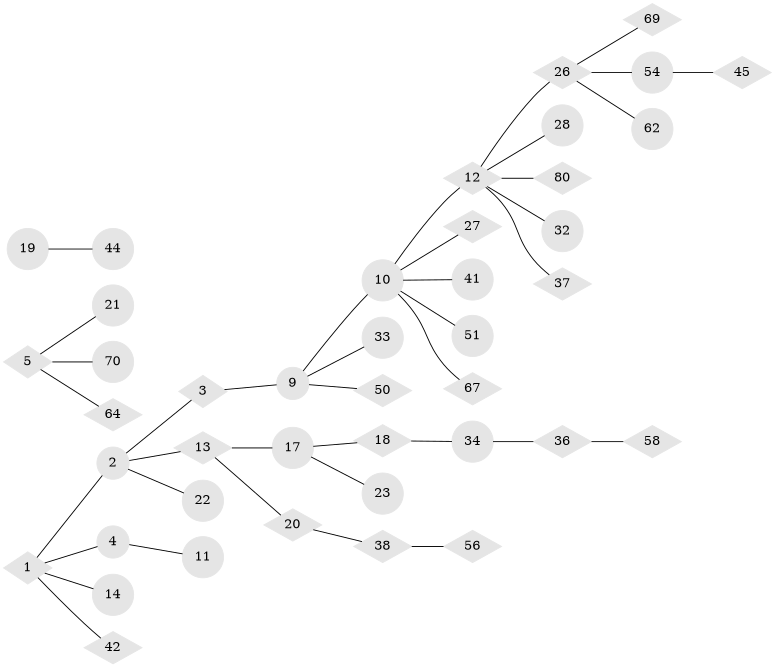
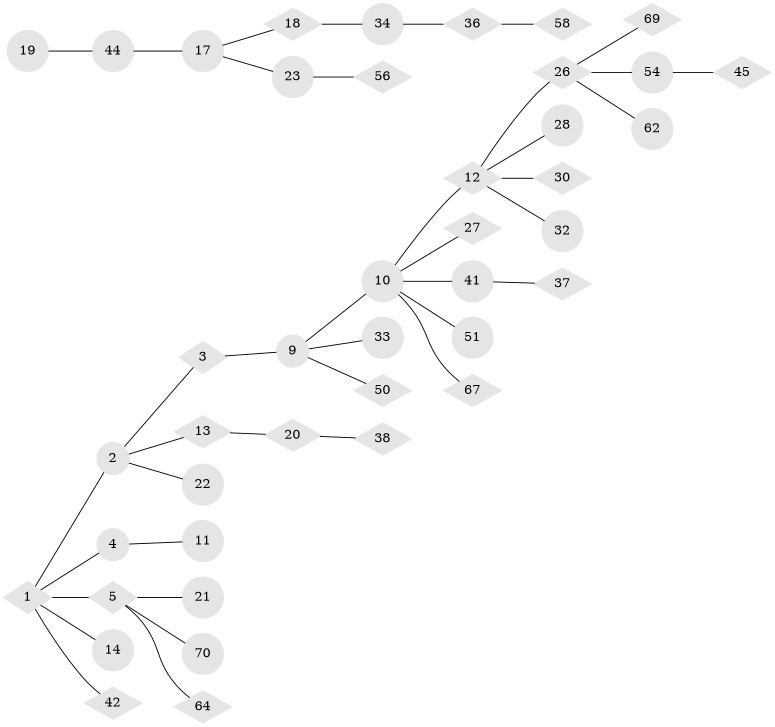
(562, 178) -> (562, 178)
(518, 231) -> (514, 283)
(252, 448) -> (158, 51)
(428, 546) -> (333, 77)
none -> (71, 598)
